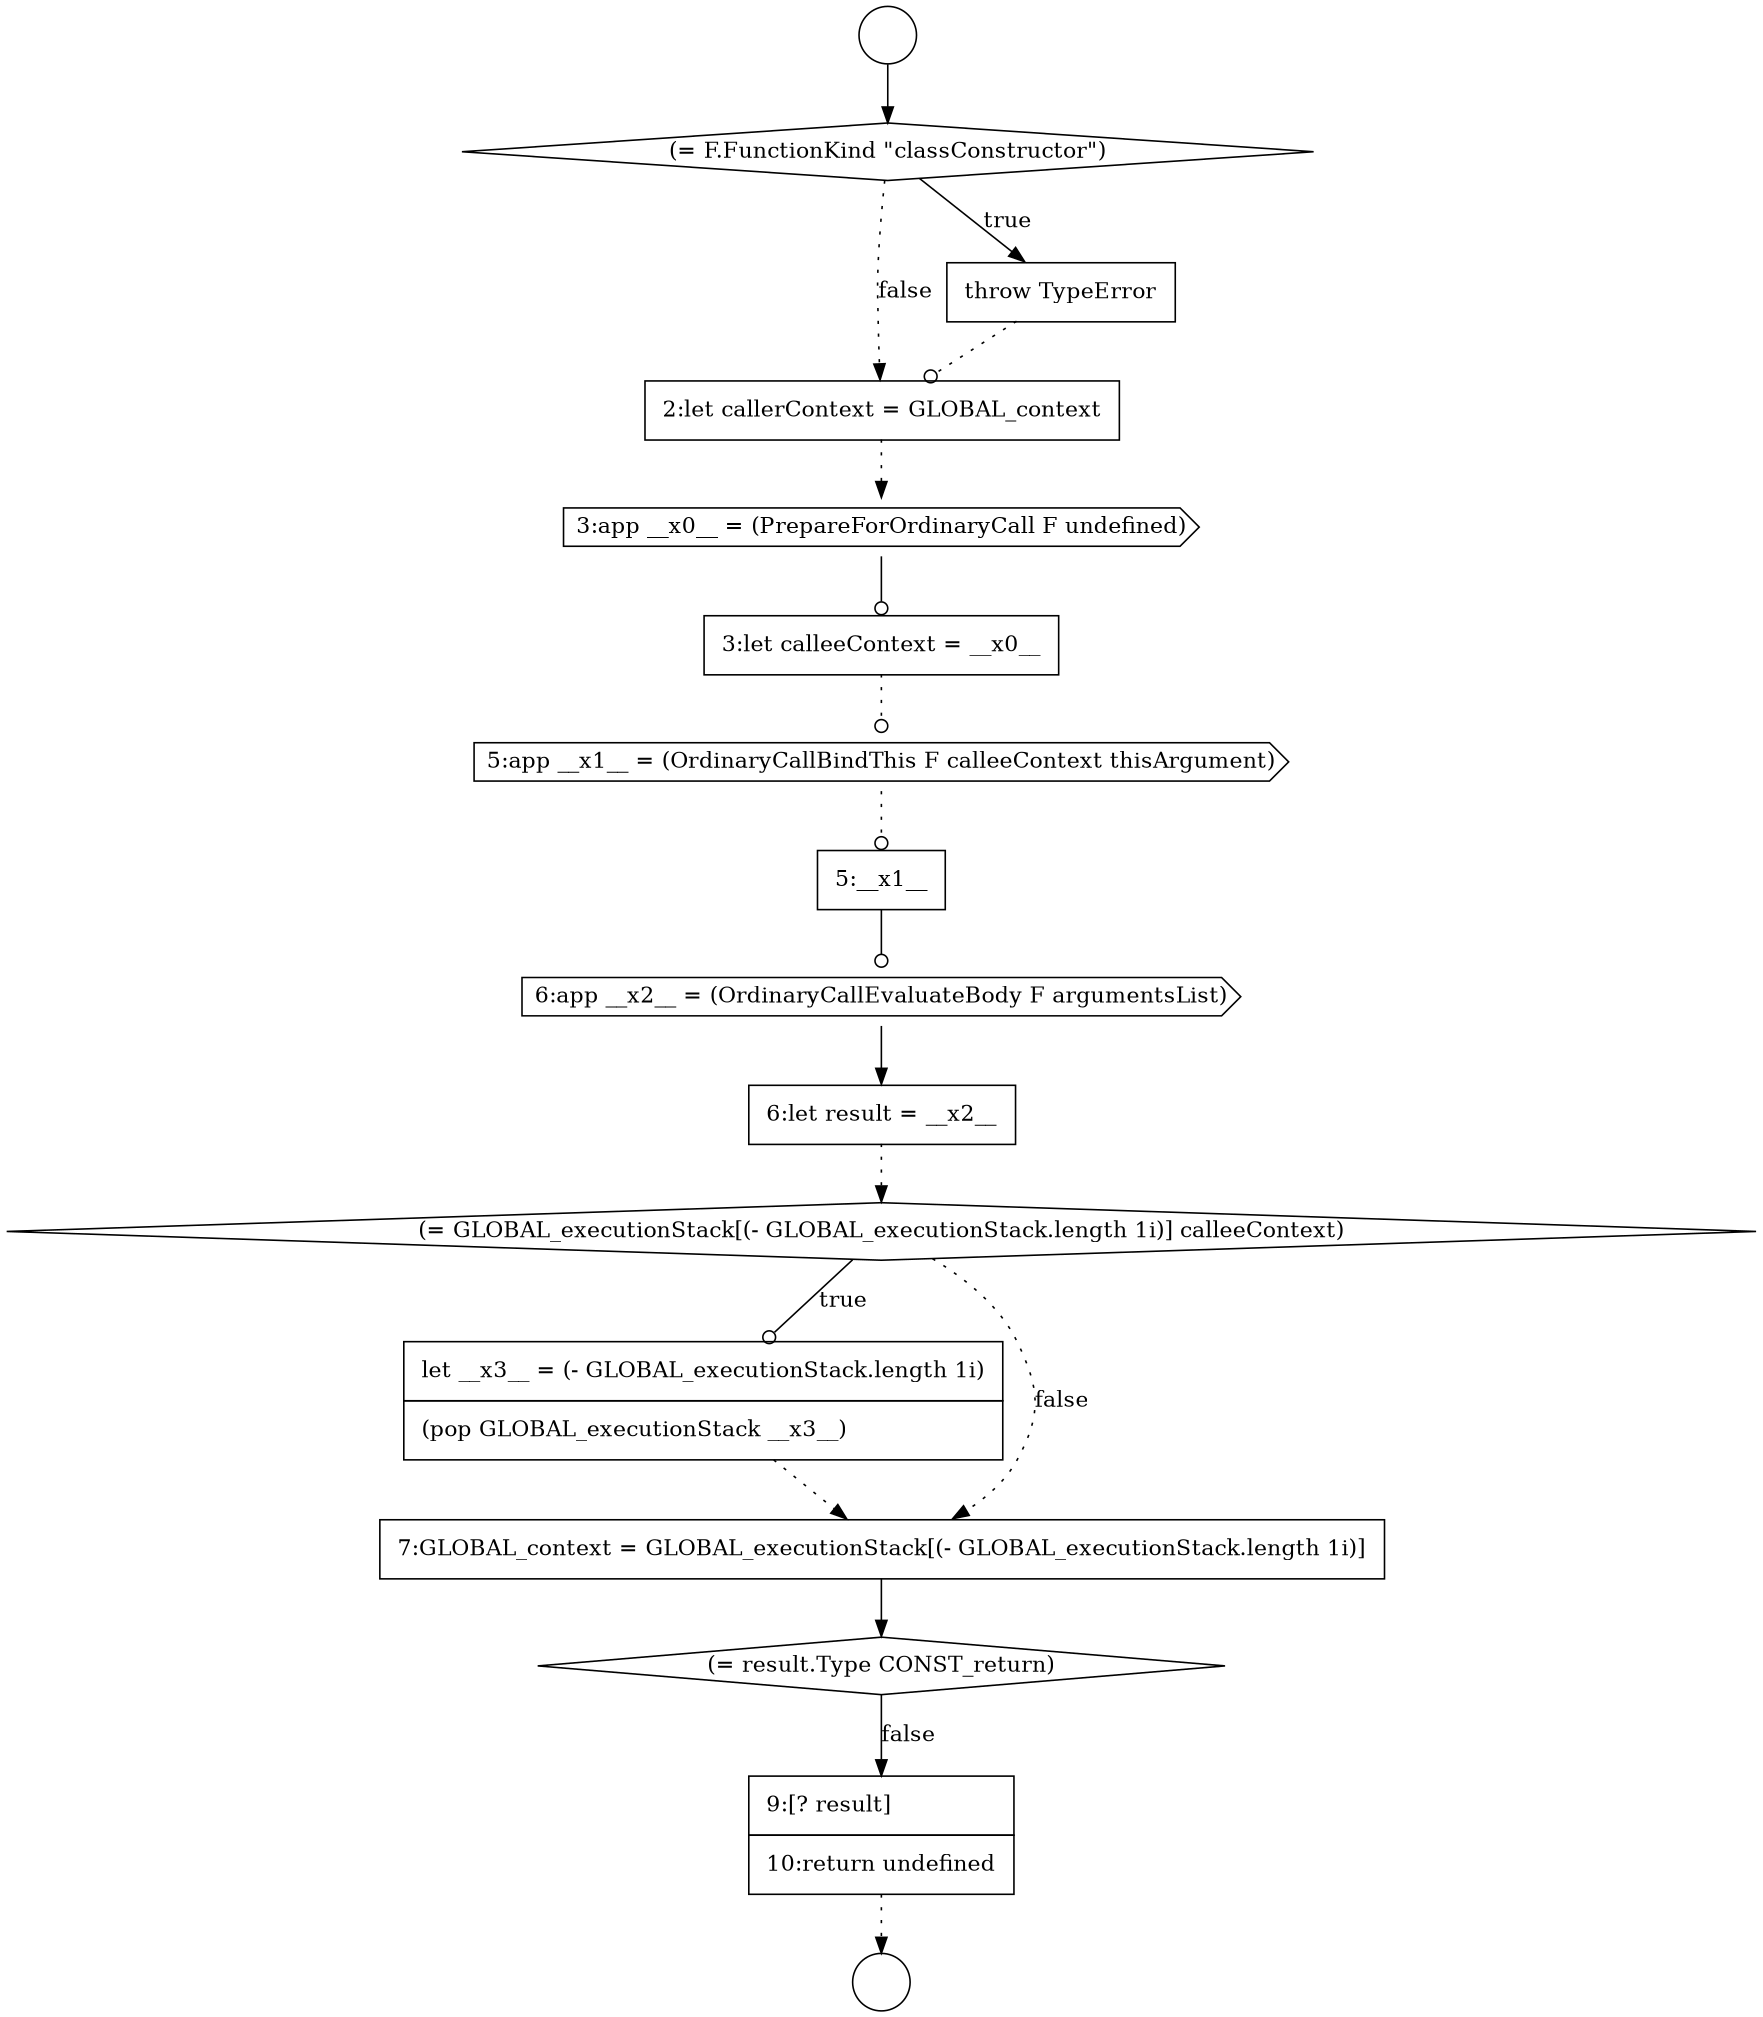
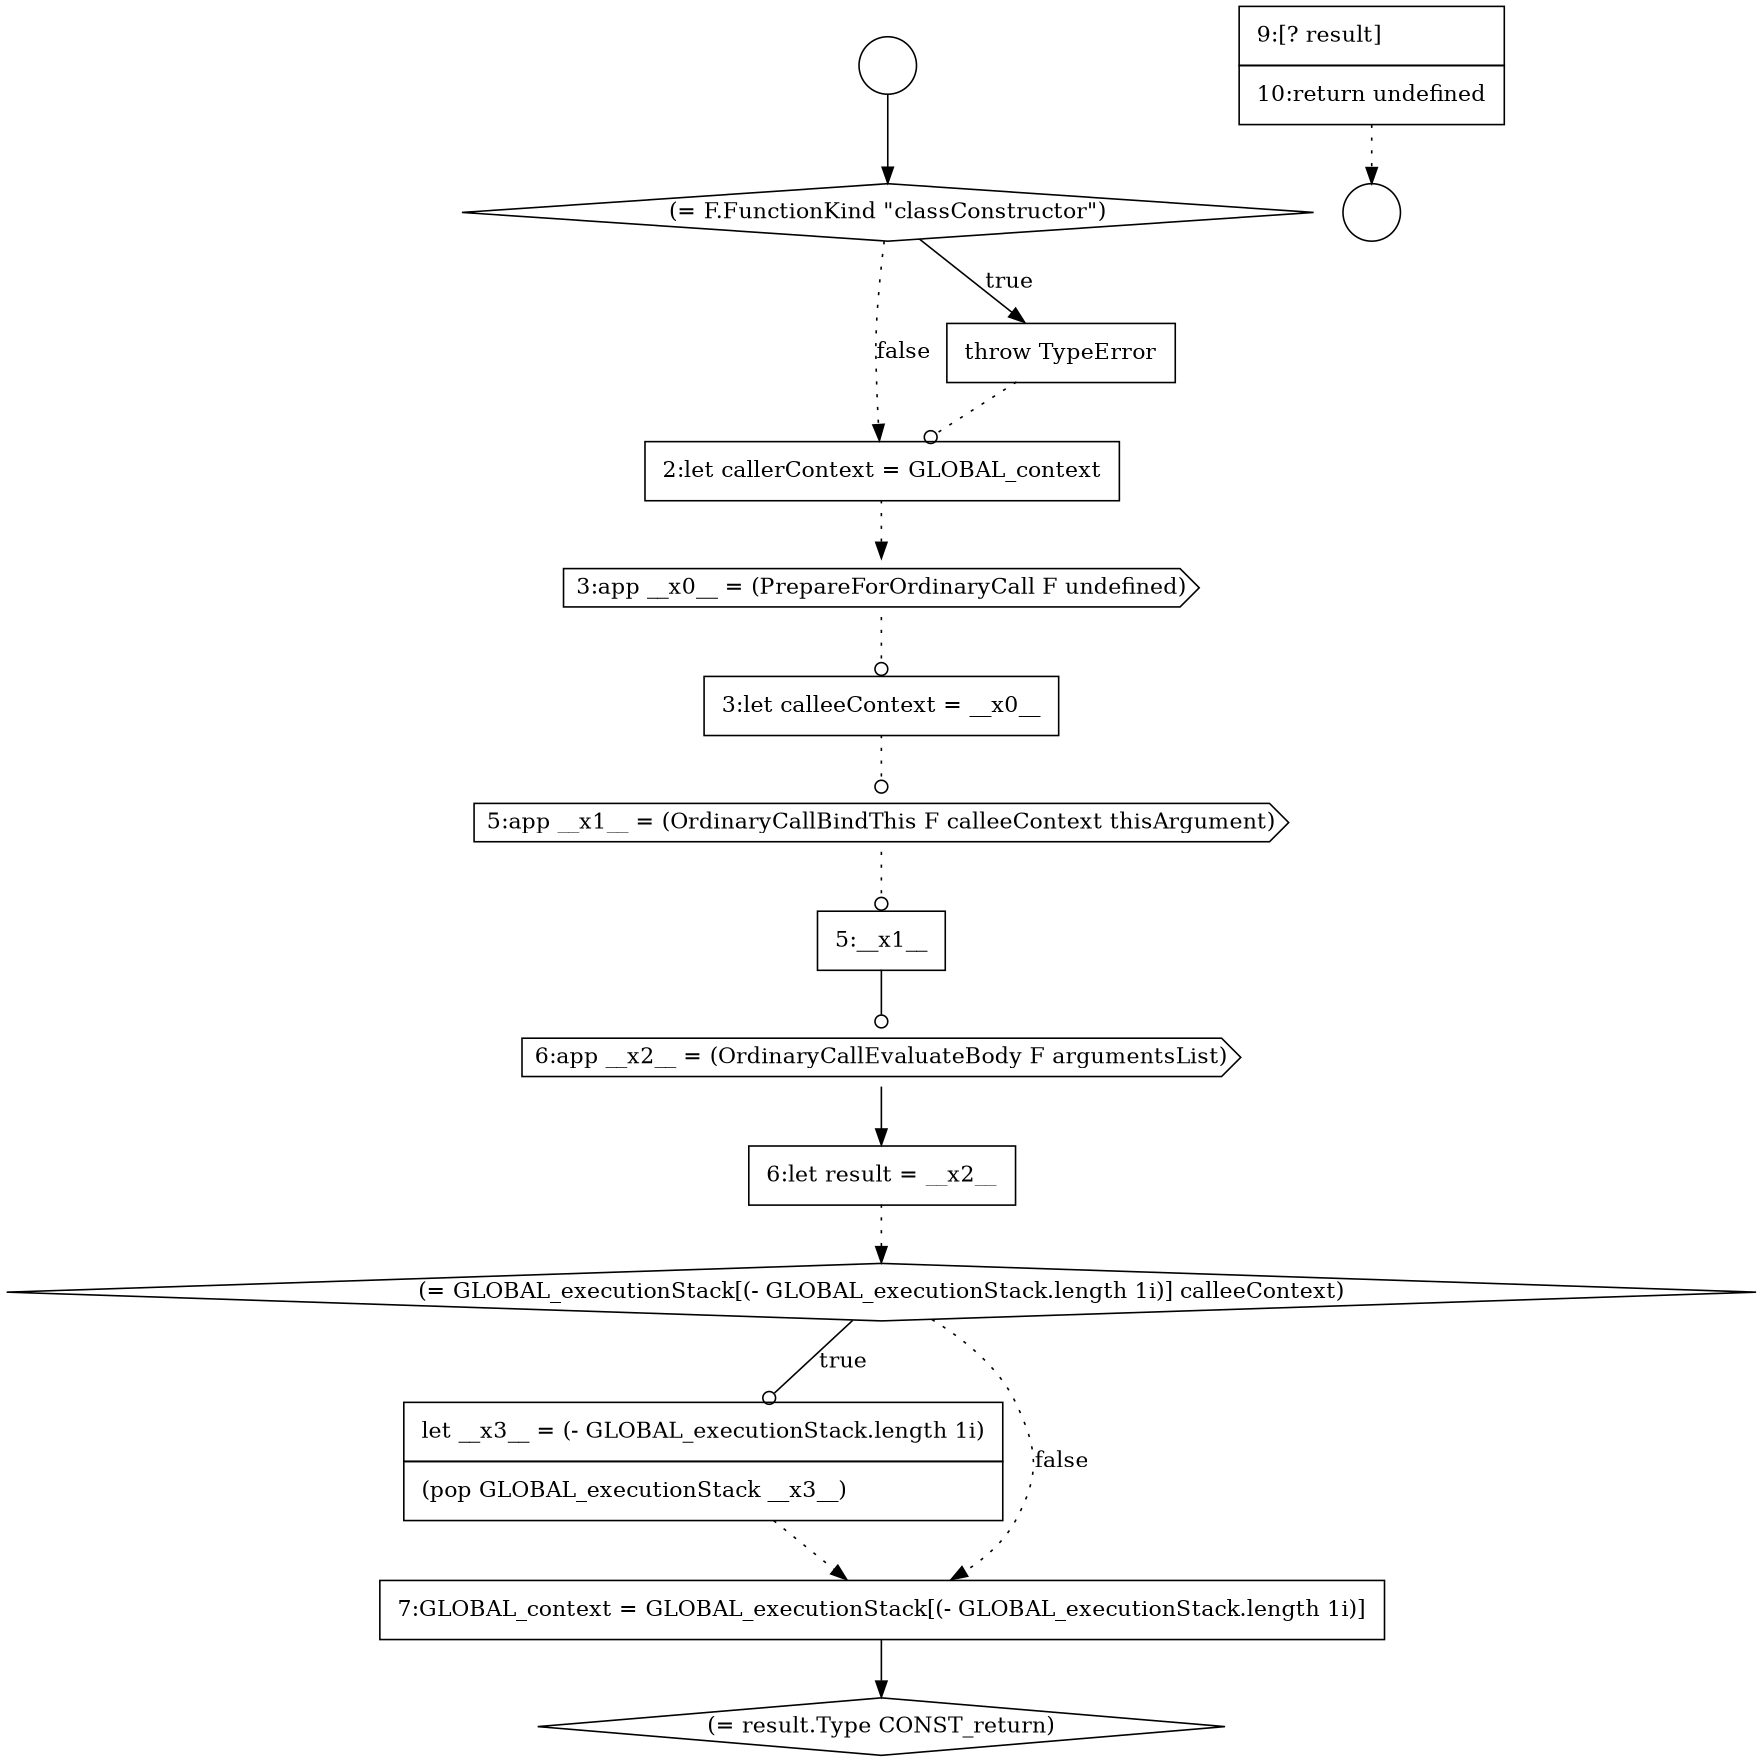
(881, 579) -> (881, 640)
(881, 1727) -> none
